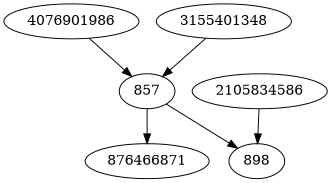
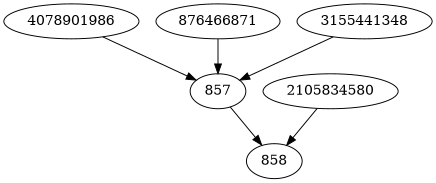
(71, 21) -> (71, 21)
(224, 21) -> (365, 21)
(260, 91) -> (331, 91)
(147, 121) -> (218, 52)
(257, 161) -> (274, 161)
